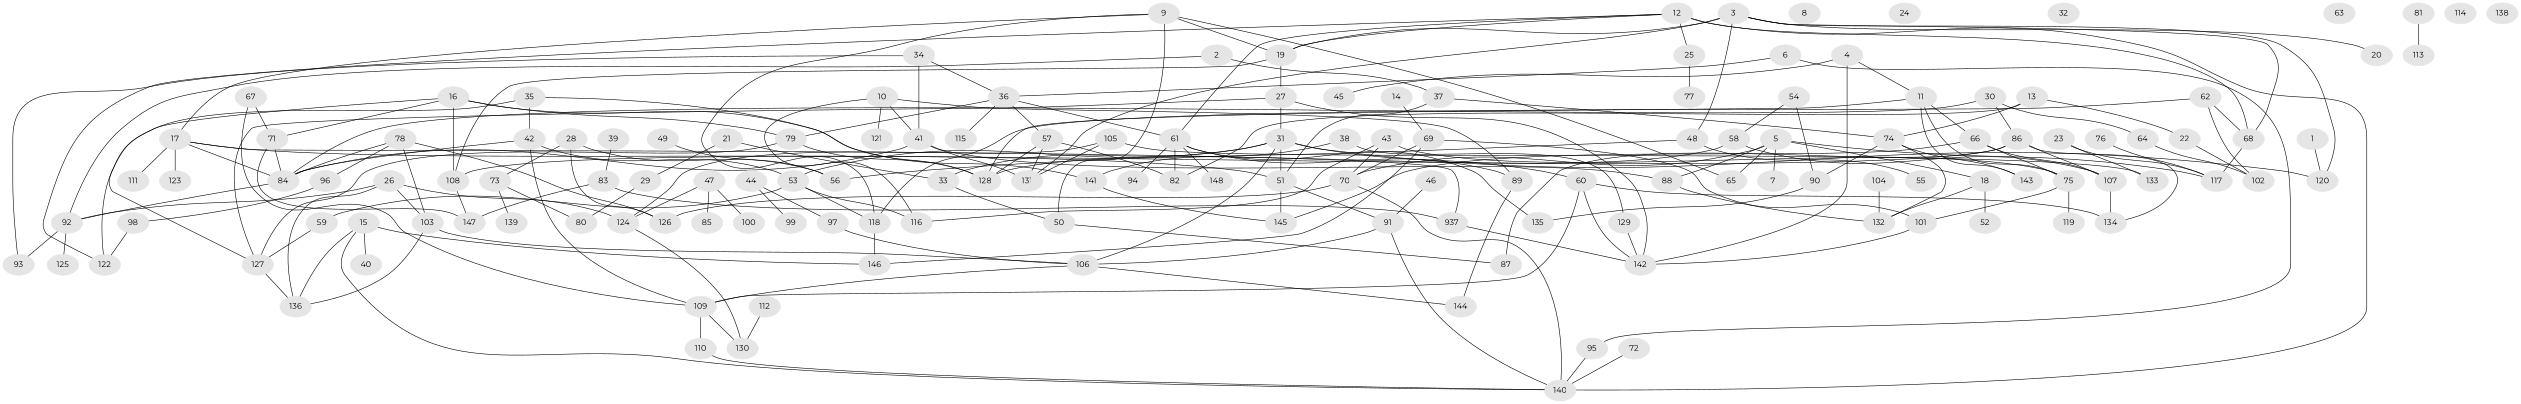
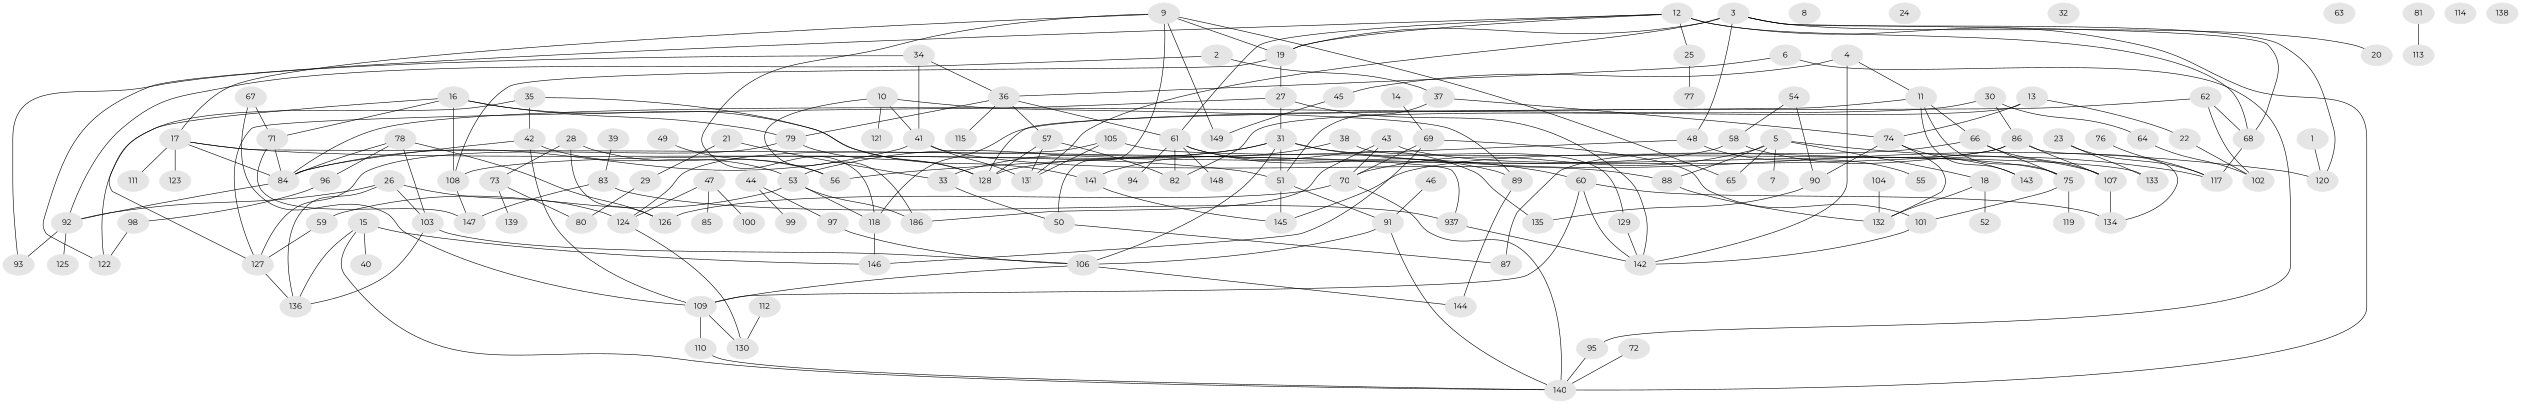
none -> (1217, 139)
(917, 223) -> (917, 223)
